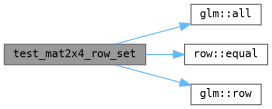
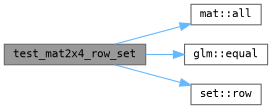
(226, 15) -> (226, 15)
(226, 54) -> (226, 54)
(226, 94) -> (226, 94)
